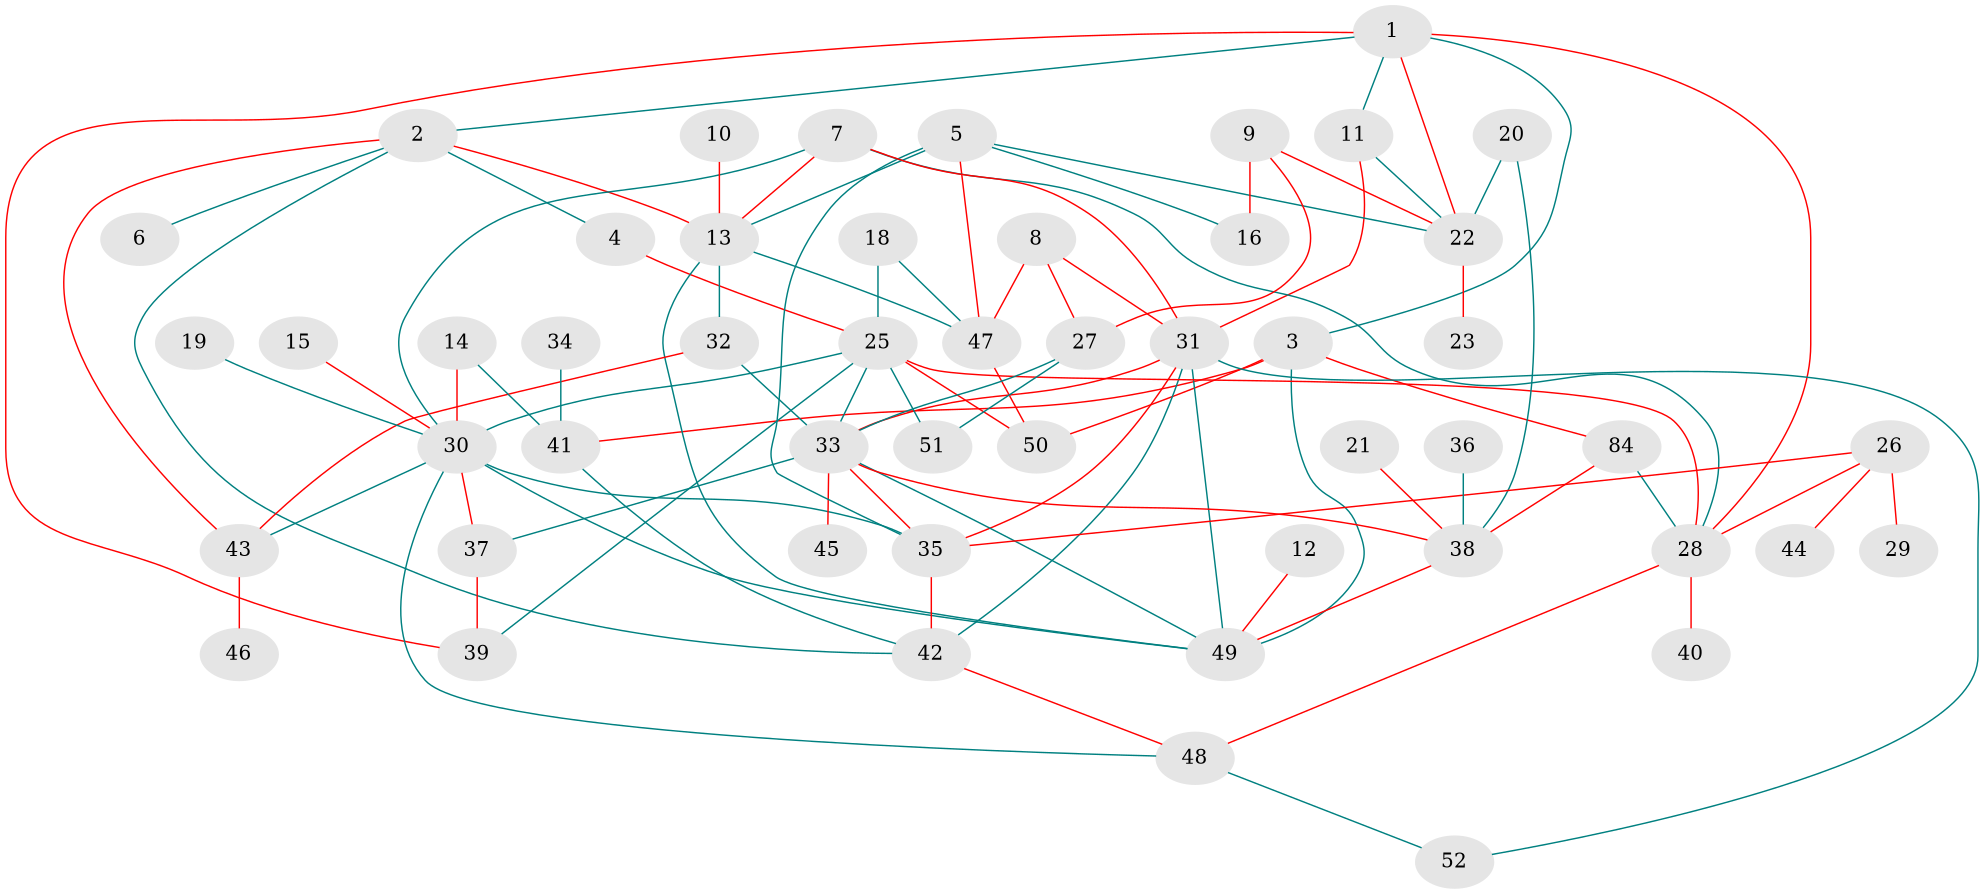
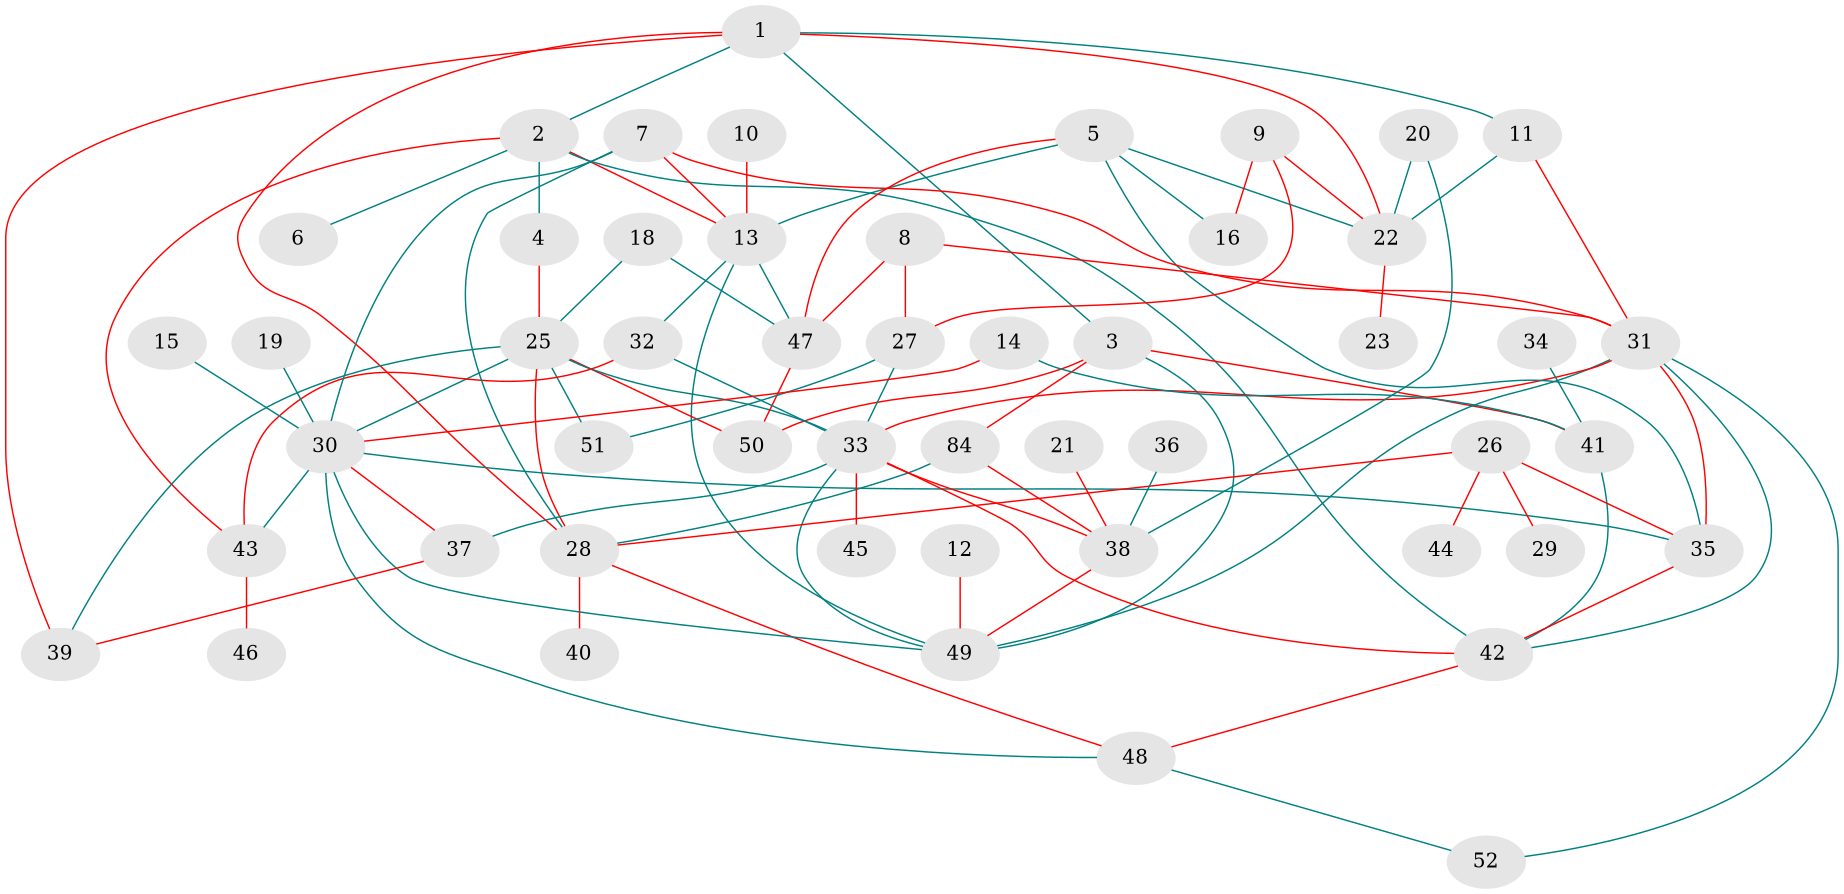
(378, 395) -> (247, 395)
(880, 499) -> (1166, 615)
